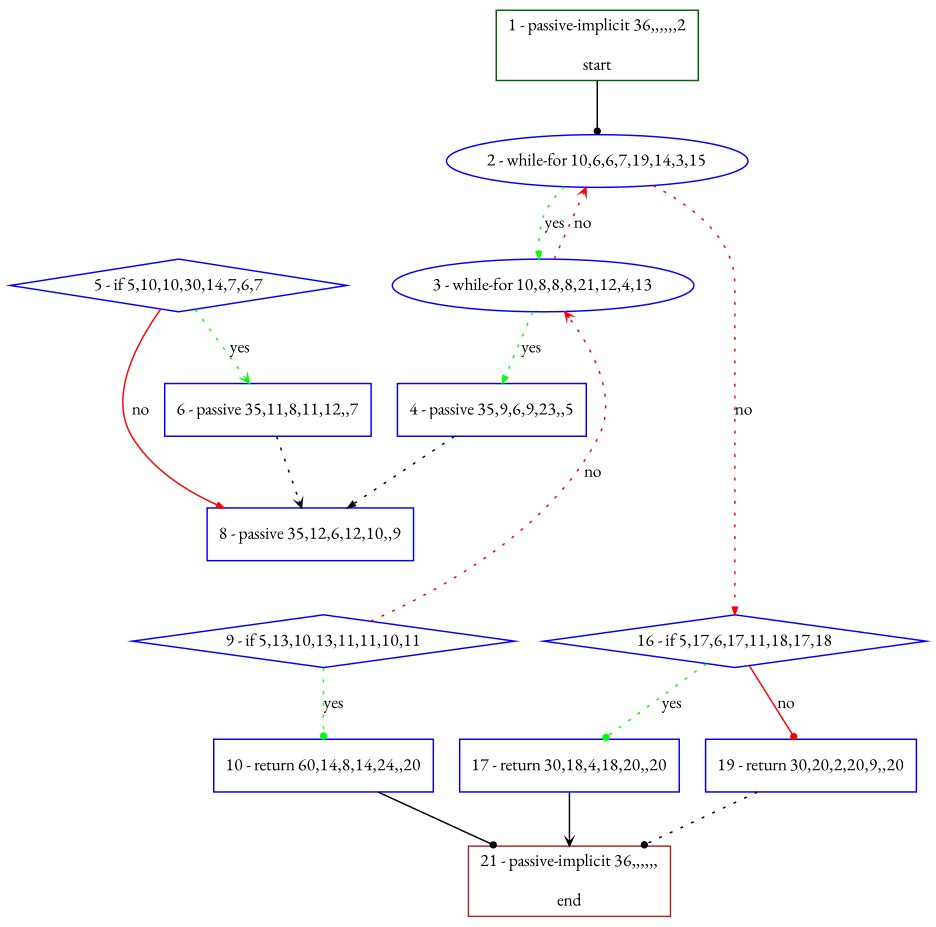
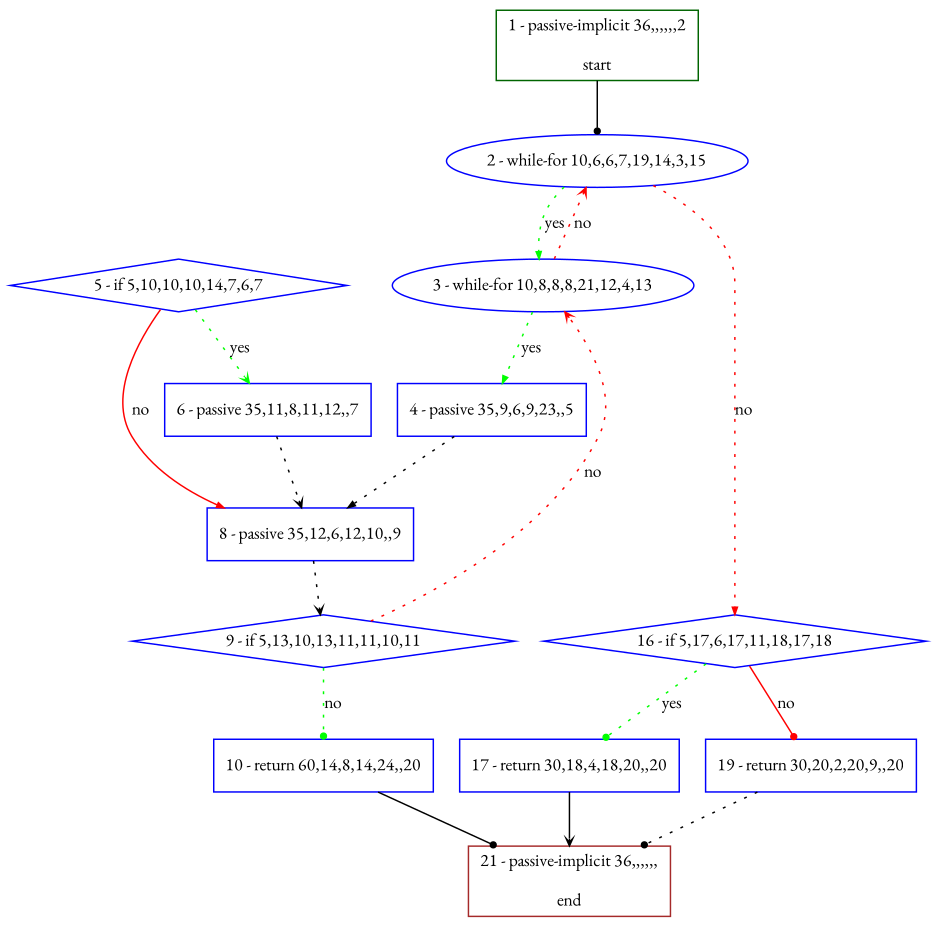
(179, 285) -> (179, 285)
none -> (316, 584)
(334, 703) -> (334, 703)
